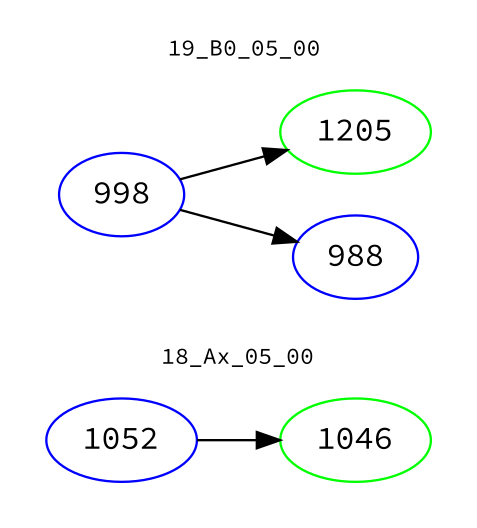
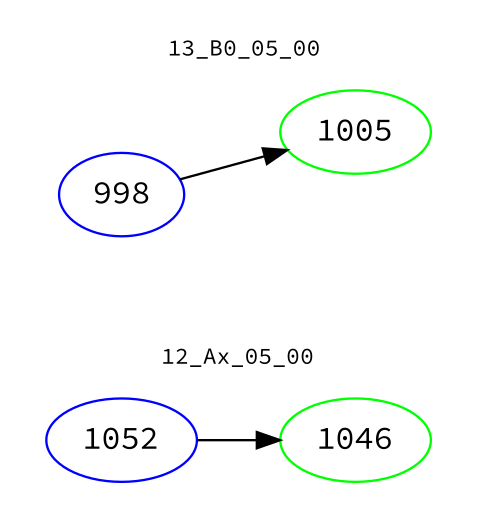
(245, 50) -> (245, 50)
(356, 132) -> (356, 132)
(356, 257) -> none
(239, 358) -> (239, 358)
